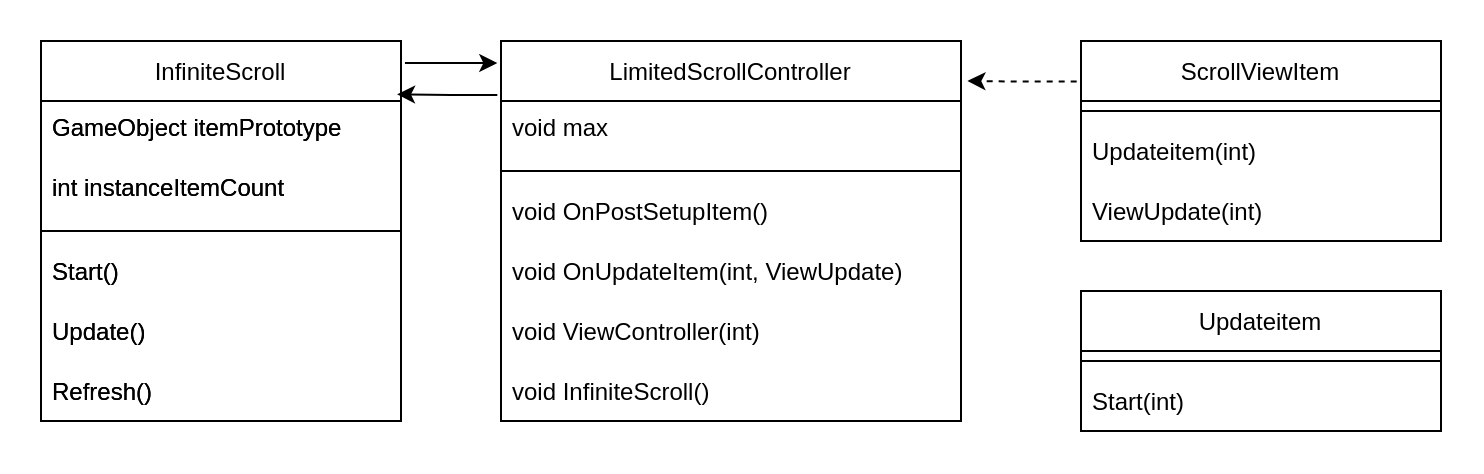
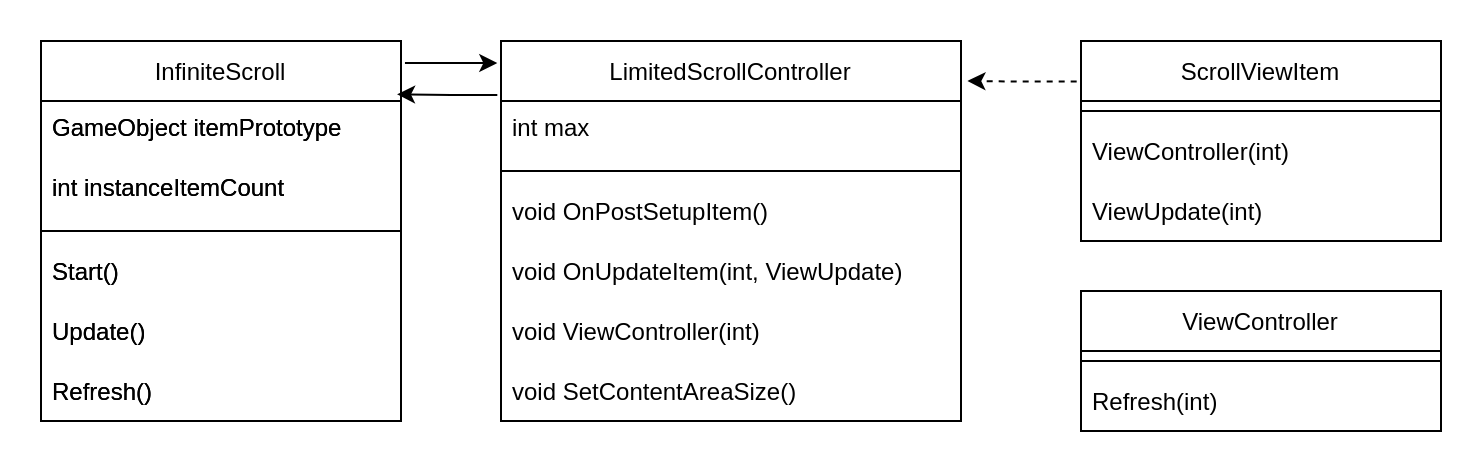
(560, 128) -> (553, 128)
(1187, 152) -> (1207, 152)
(1260, 322) -> (1260, 322)
(634, 392) -> (671, 392)
(1156, 402) -> (1170, 402)
